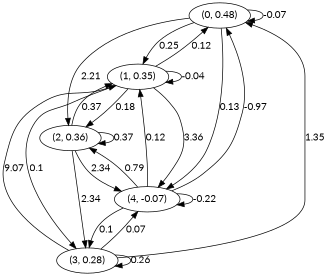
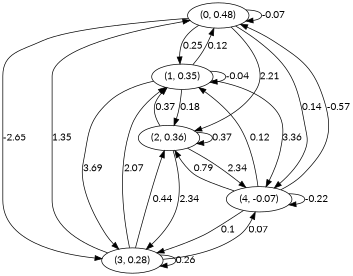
none -> (3, 95)
(230, 107) -> (312, 107)
(256, 107) -> (339, 107)
(14, 169) -> (134, 169)
(37, 169) -> (93, 169)
none -> (148, 202)
